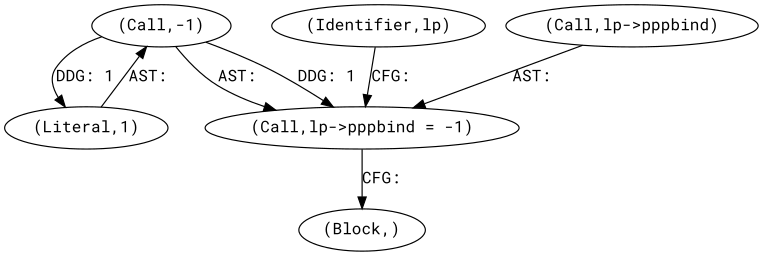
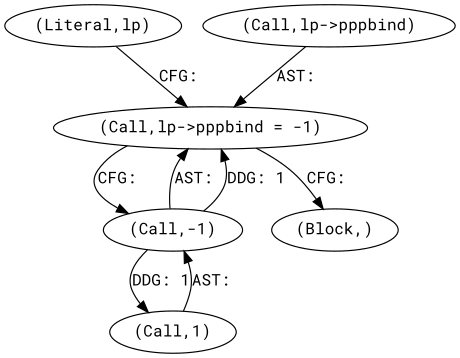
(379, 26) -> (93, 26)
(86, 128) -> (173, 332)
none -> (95, 175)
